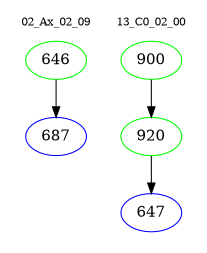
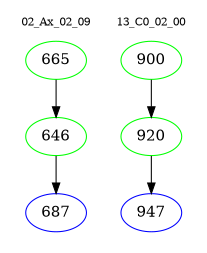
none -> (56, 60)
(151, 213) -> (151, 213)
